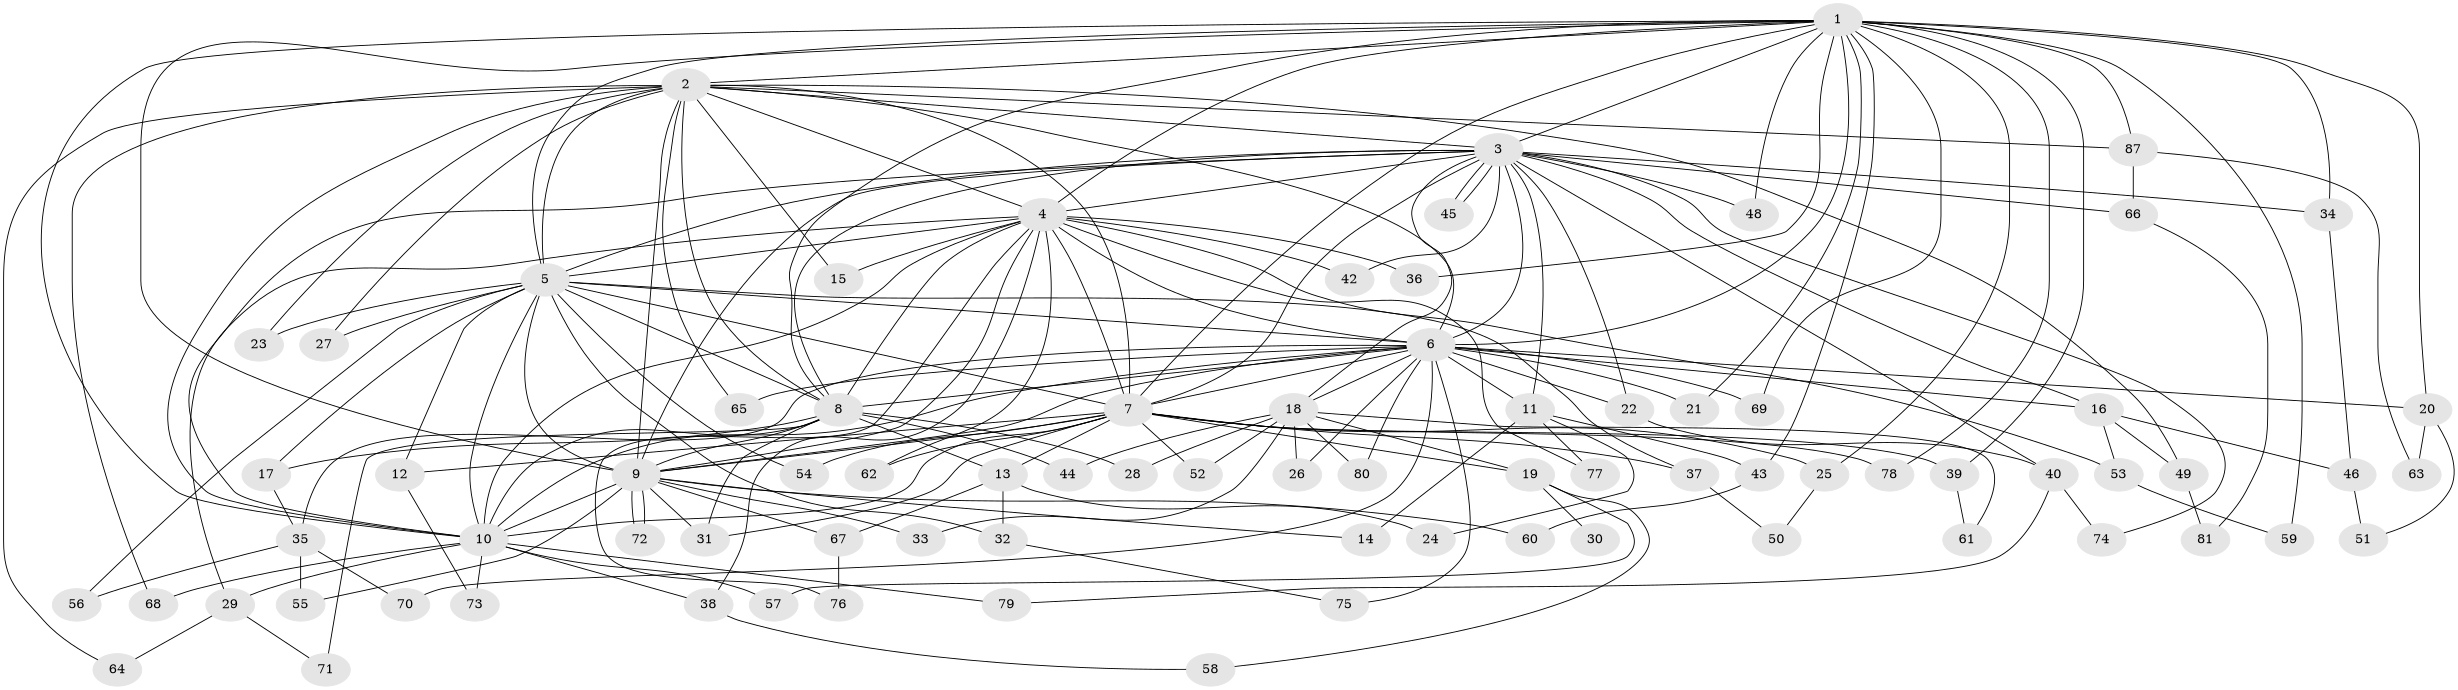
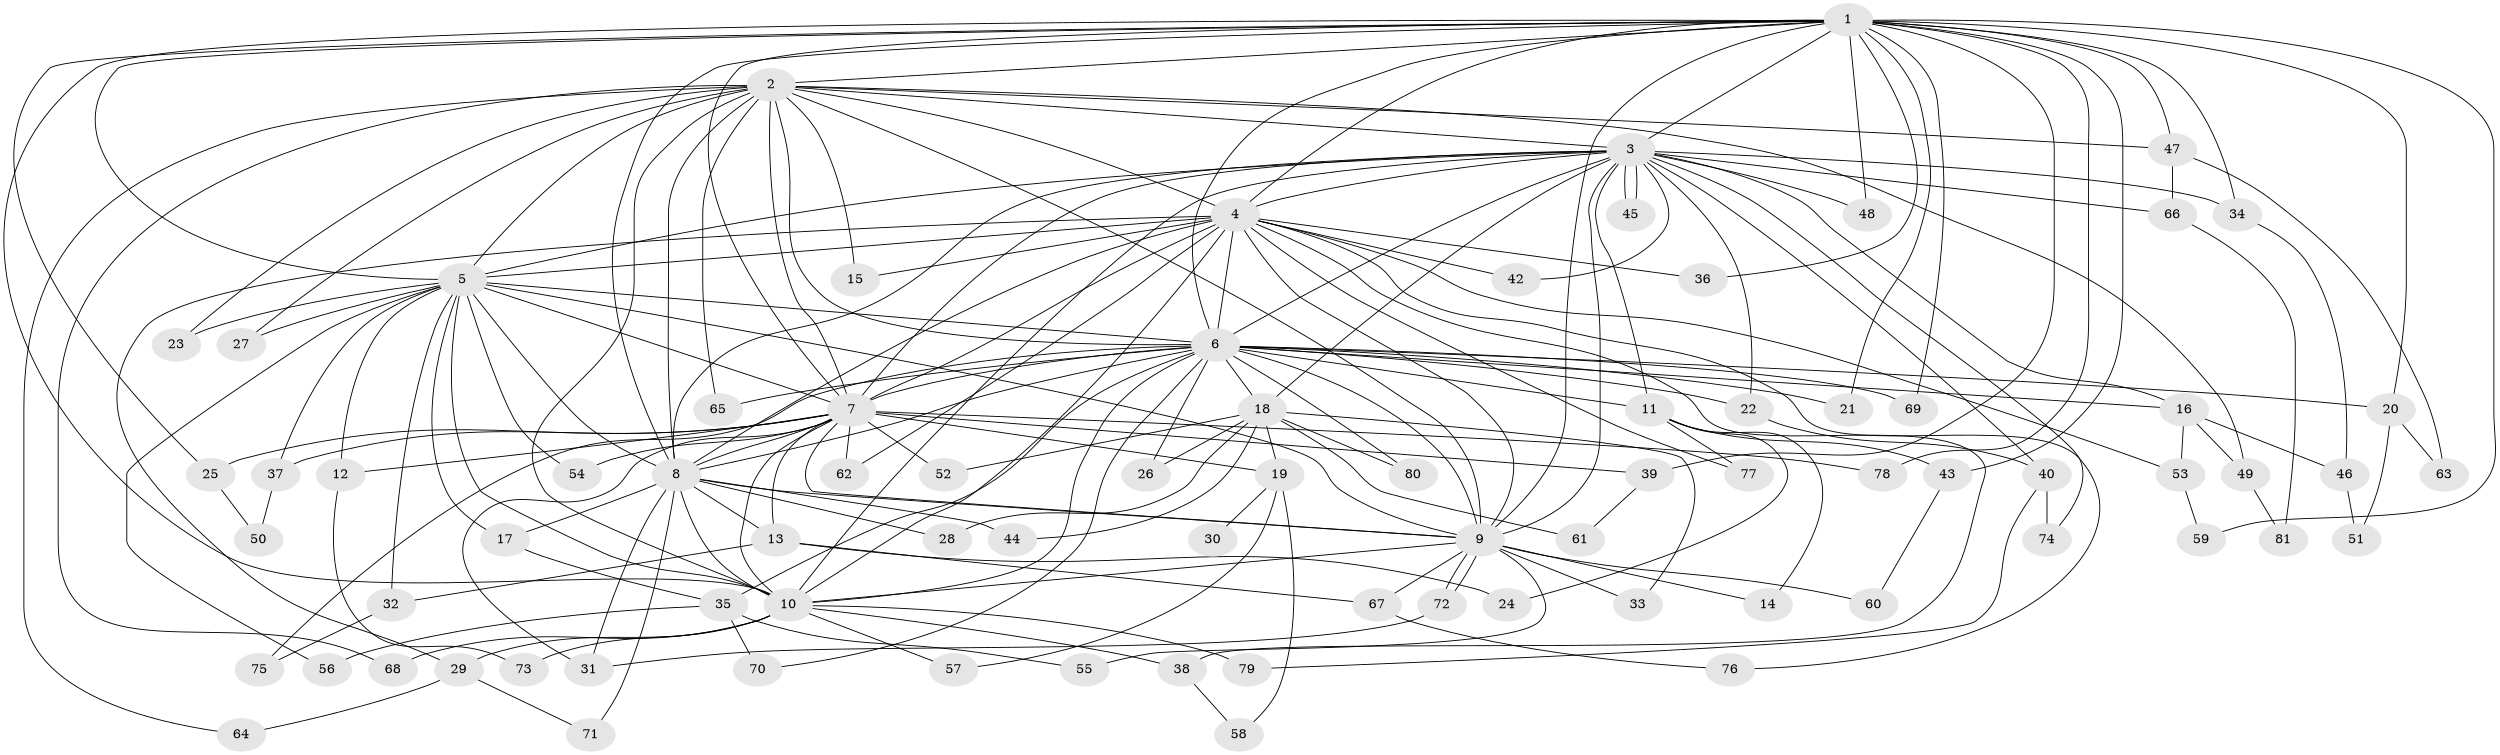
(2133, 150) -> (2172, 150)
none -> (761, 443)
(671, 507) -> (1019, 647)
